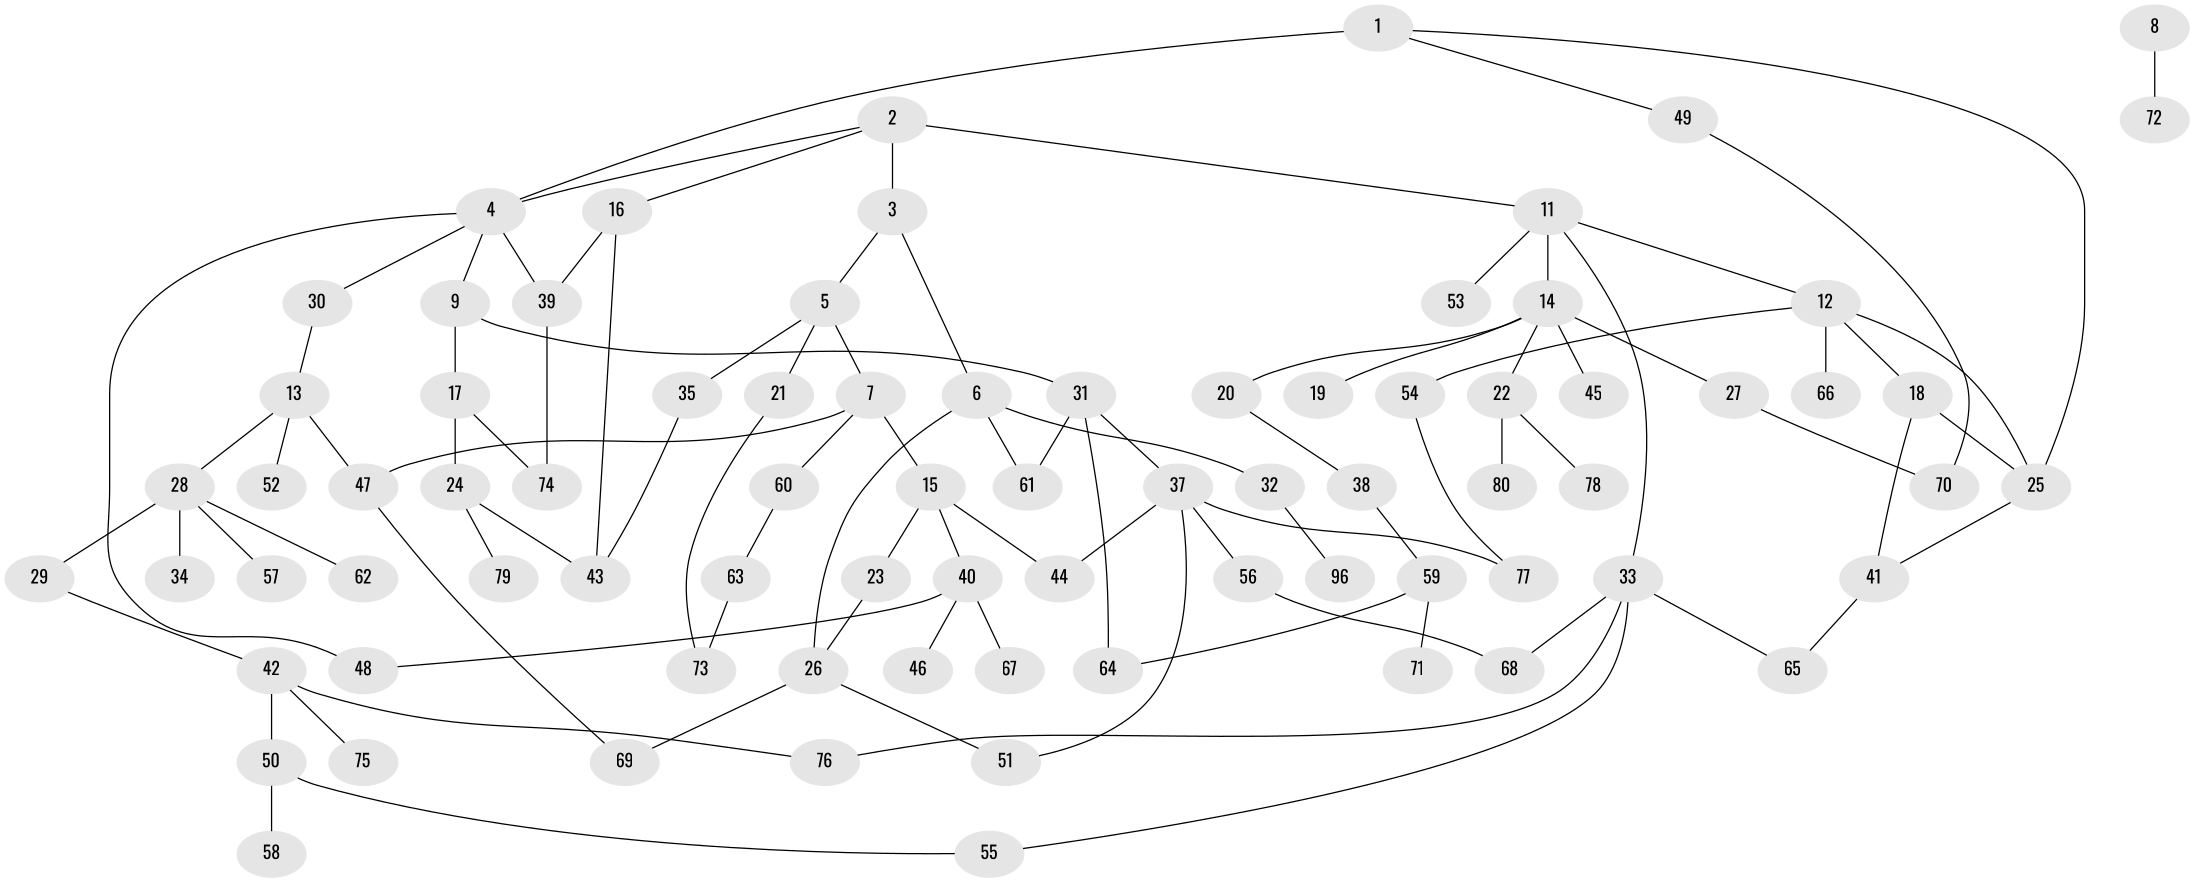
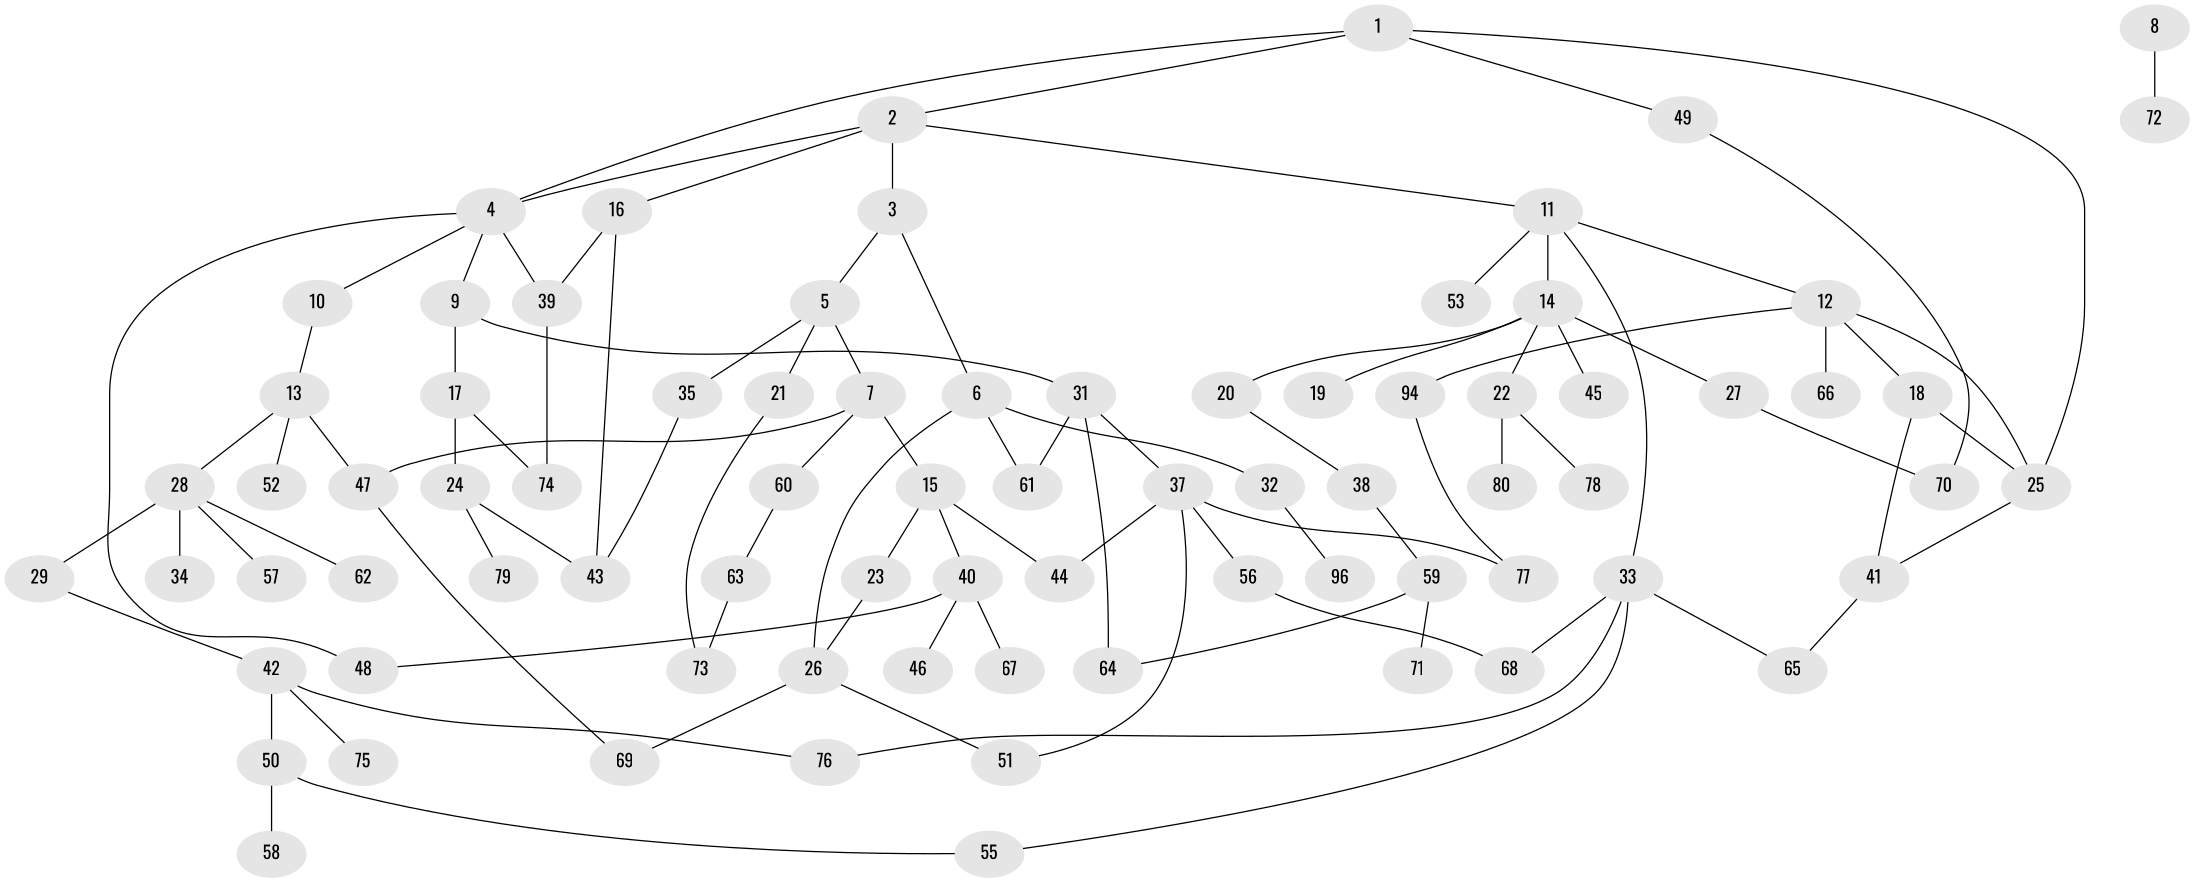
none -> (1135, 74)
(317, 303) -> (317, 303)
(1410, 395) -> (1410, 395)
